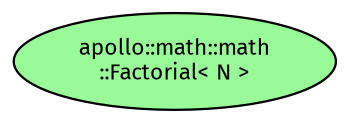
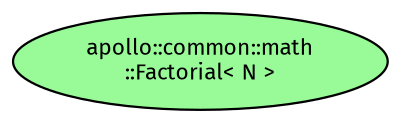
(175, 61) -> (200, 61)
